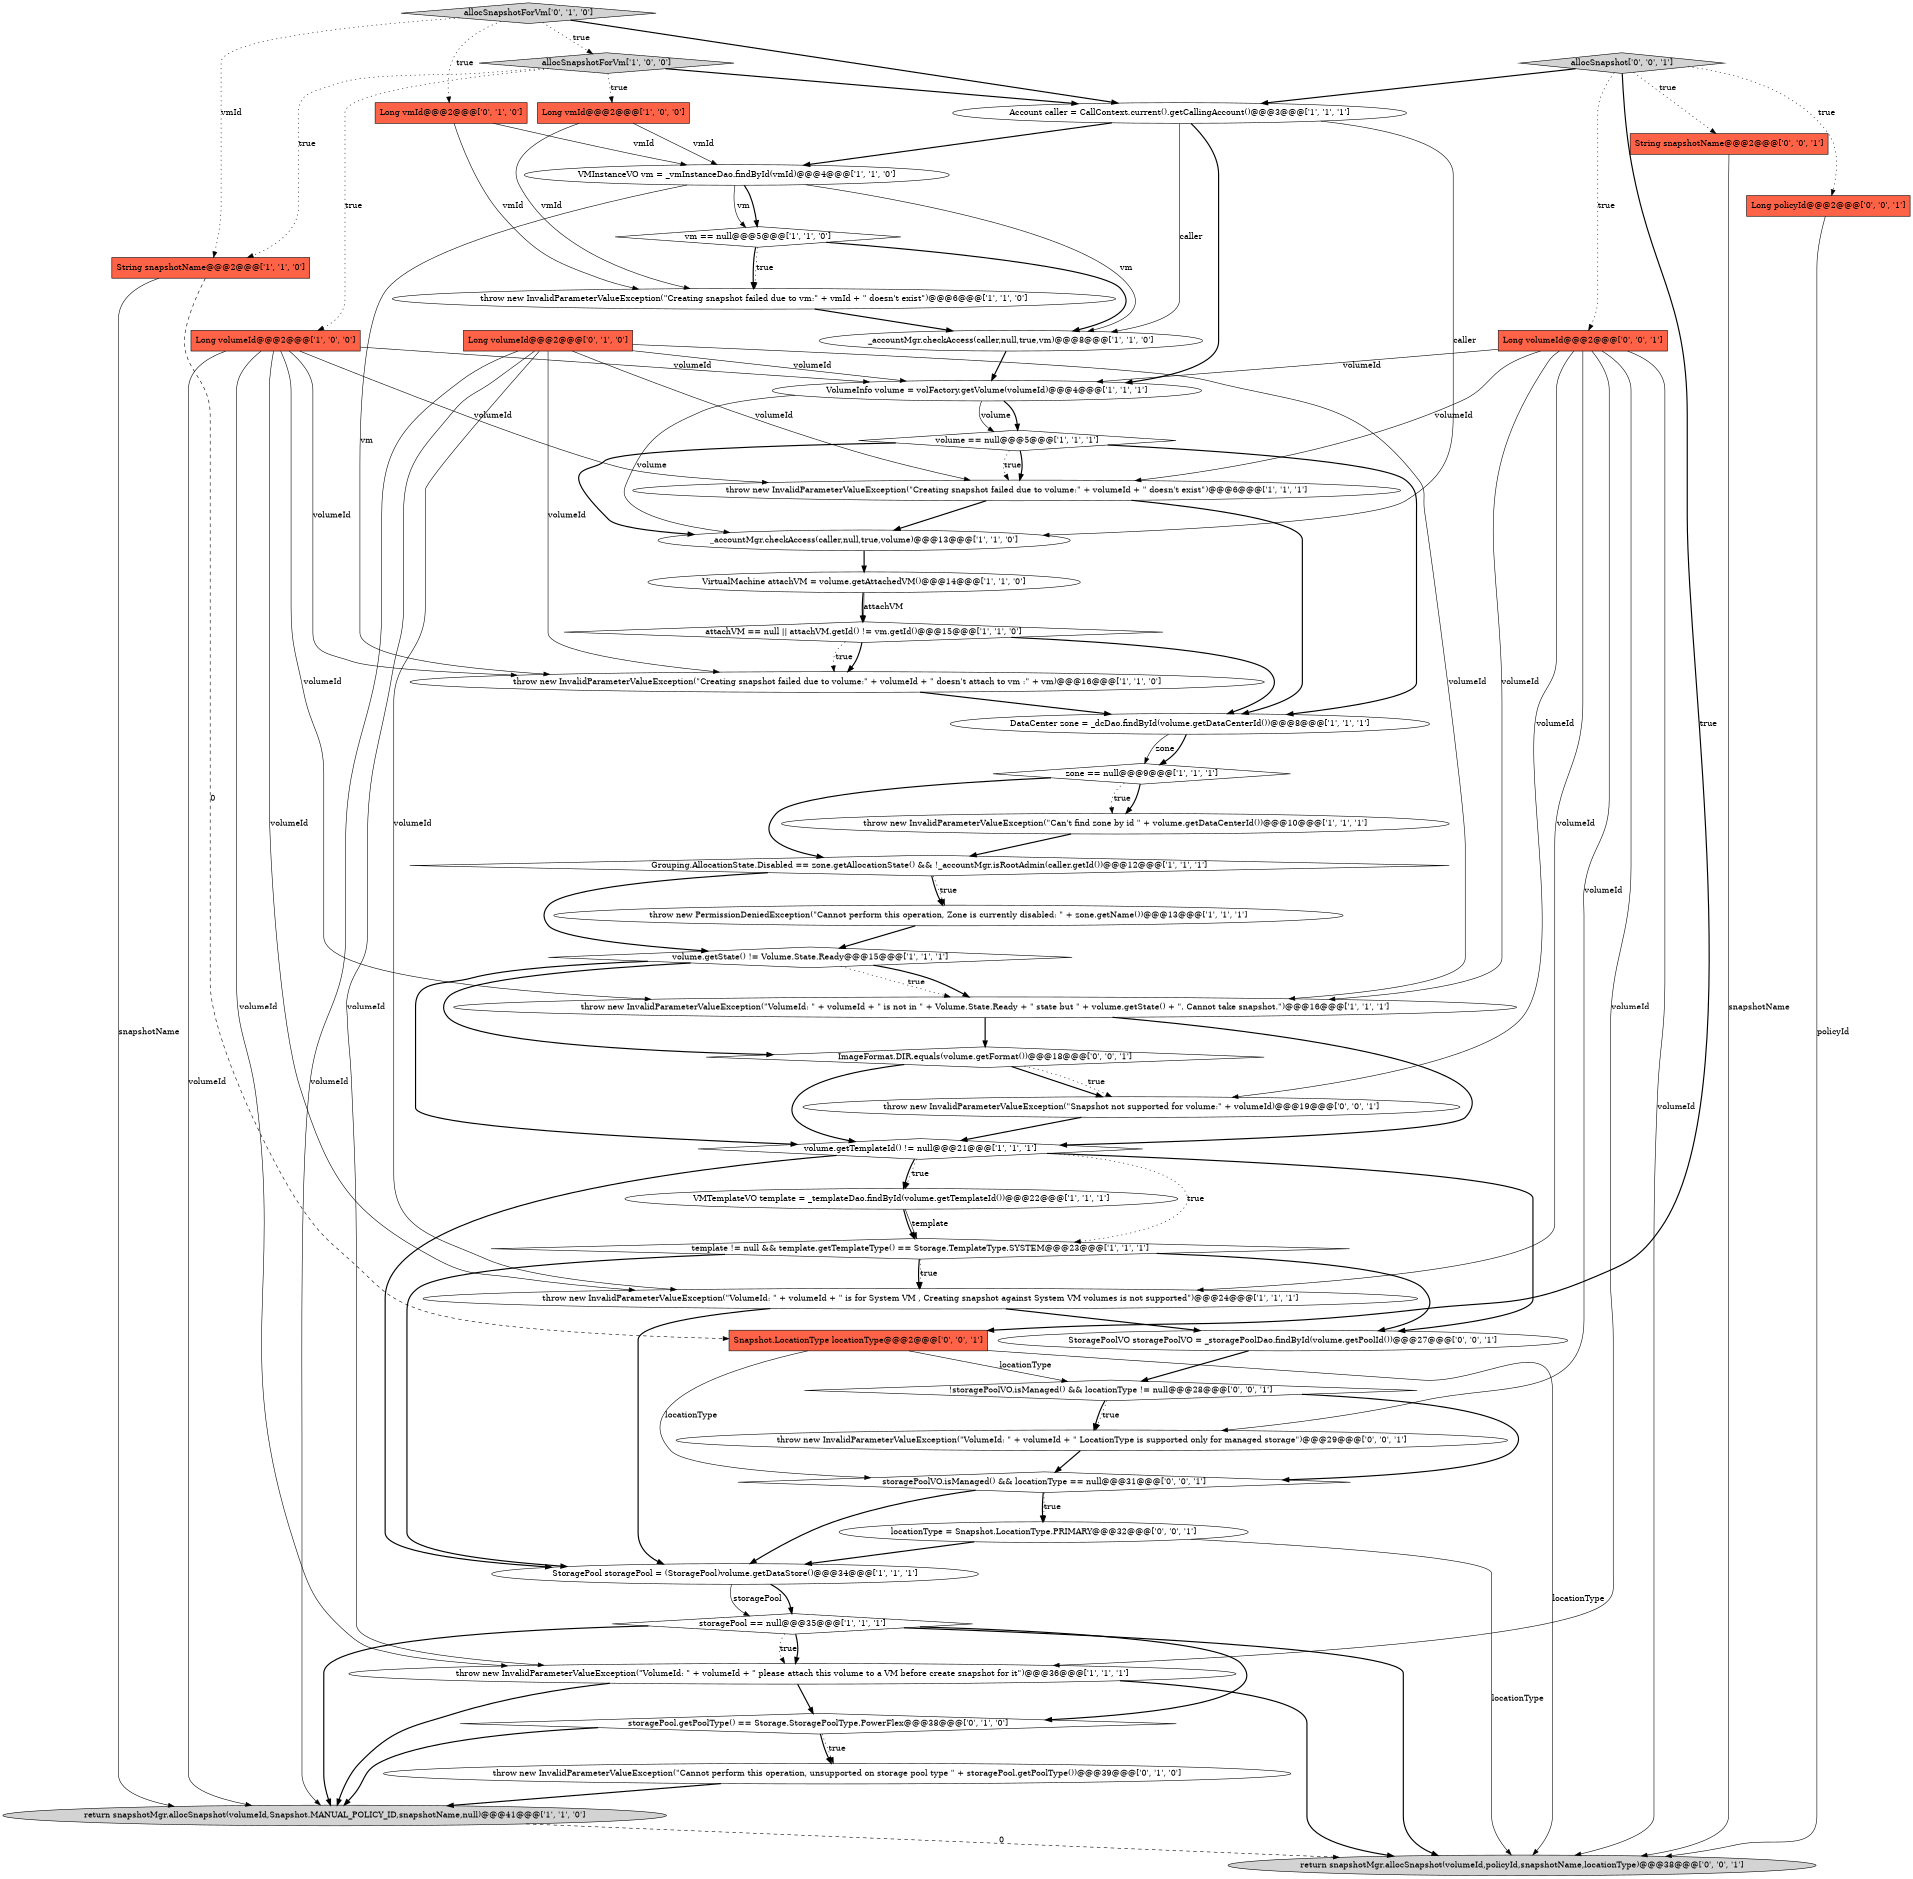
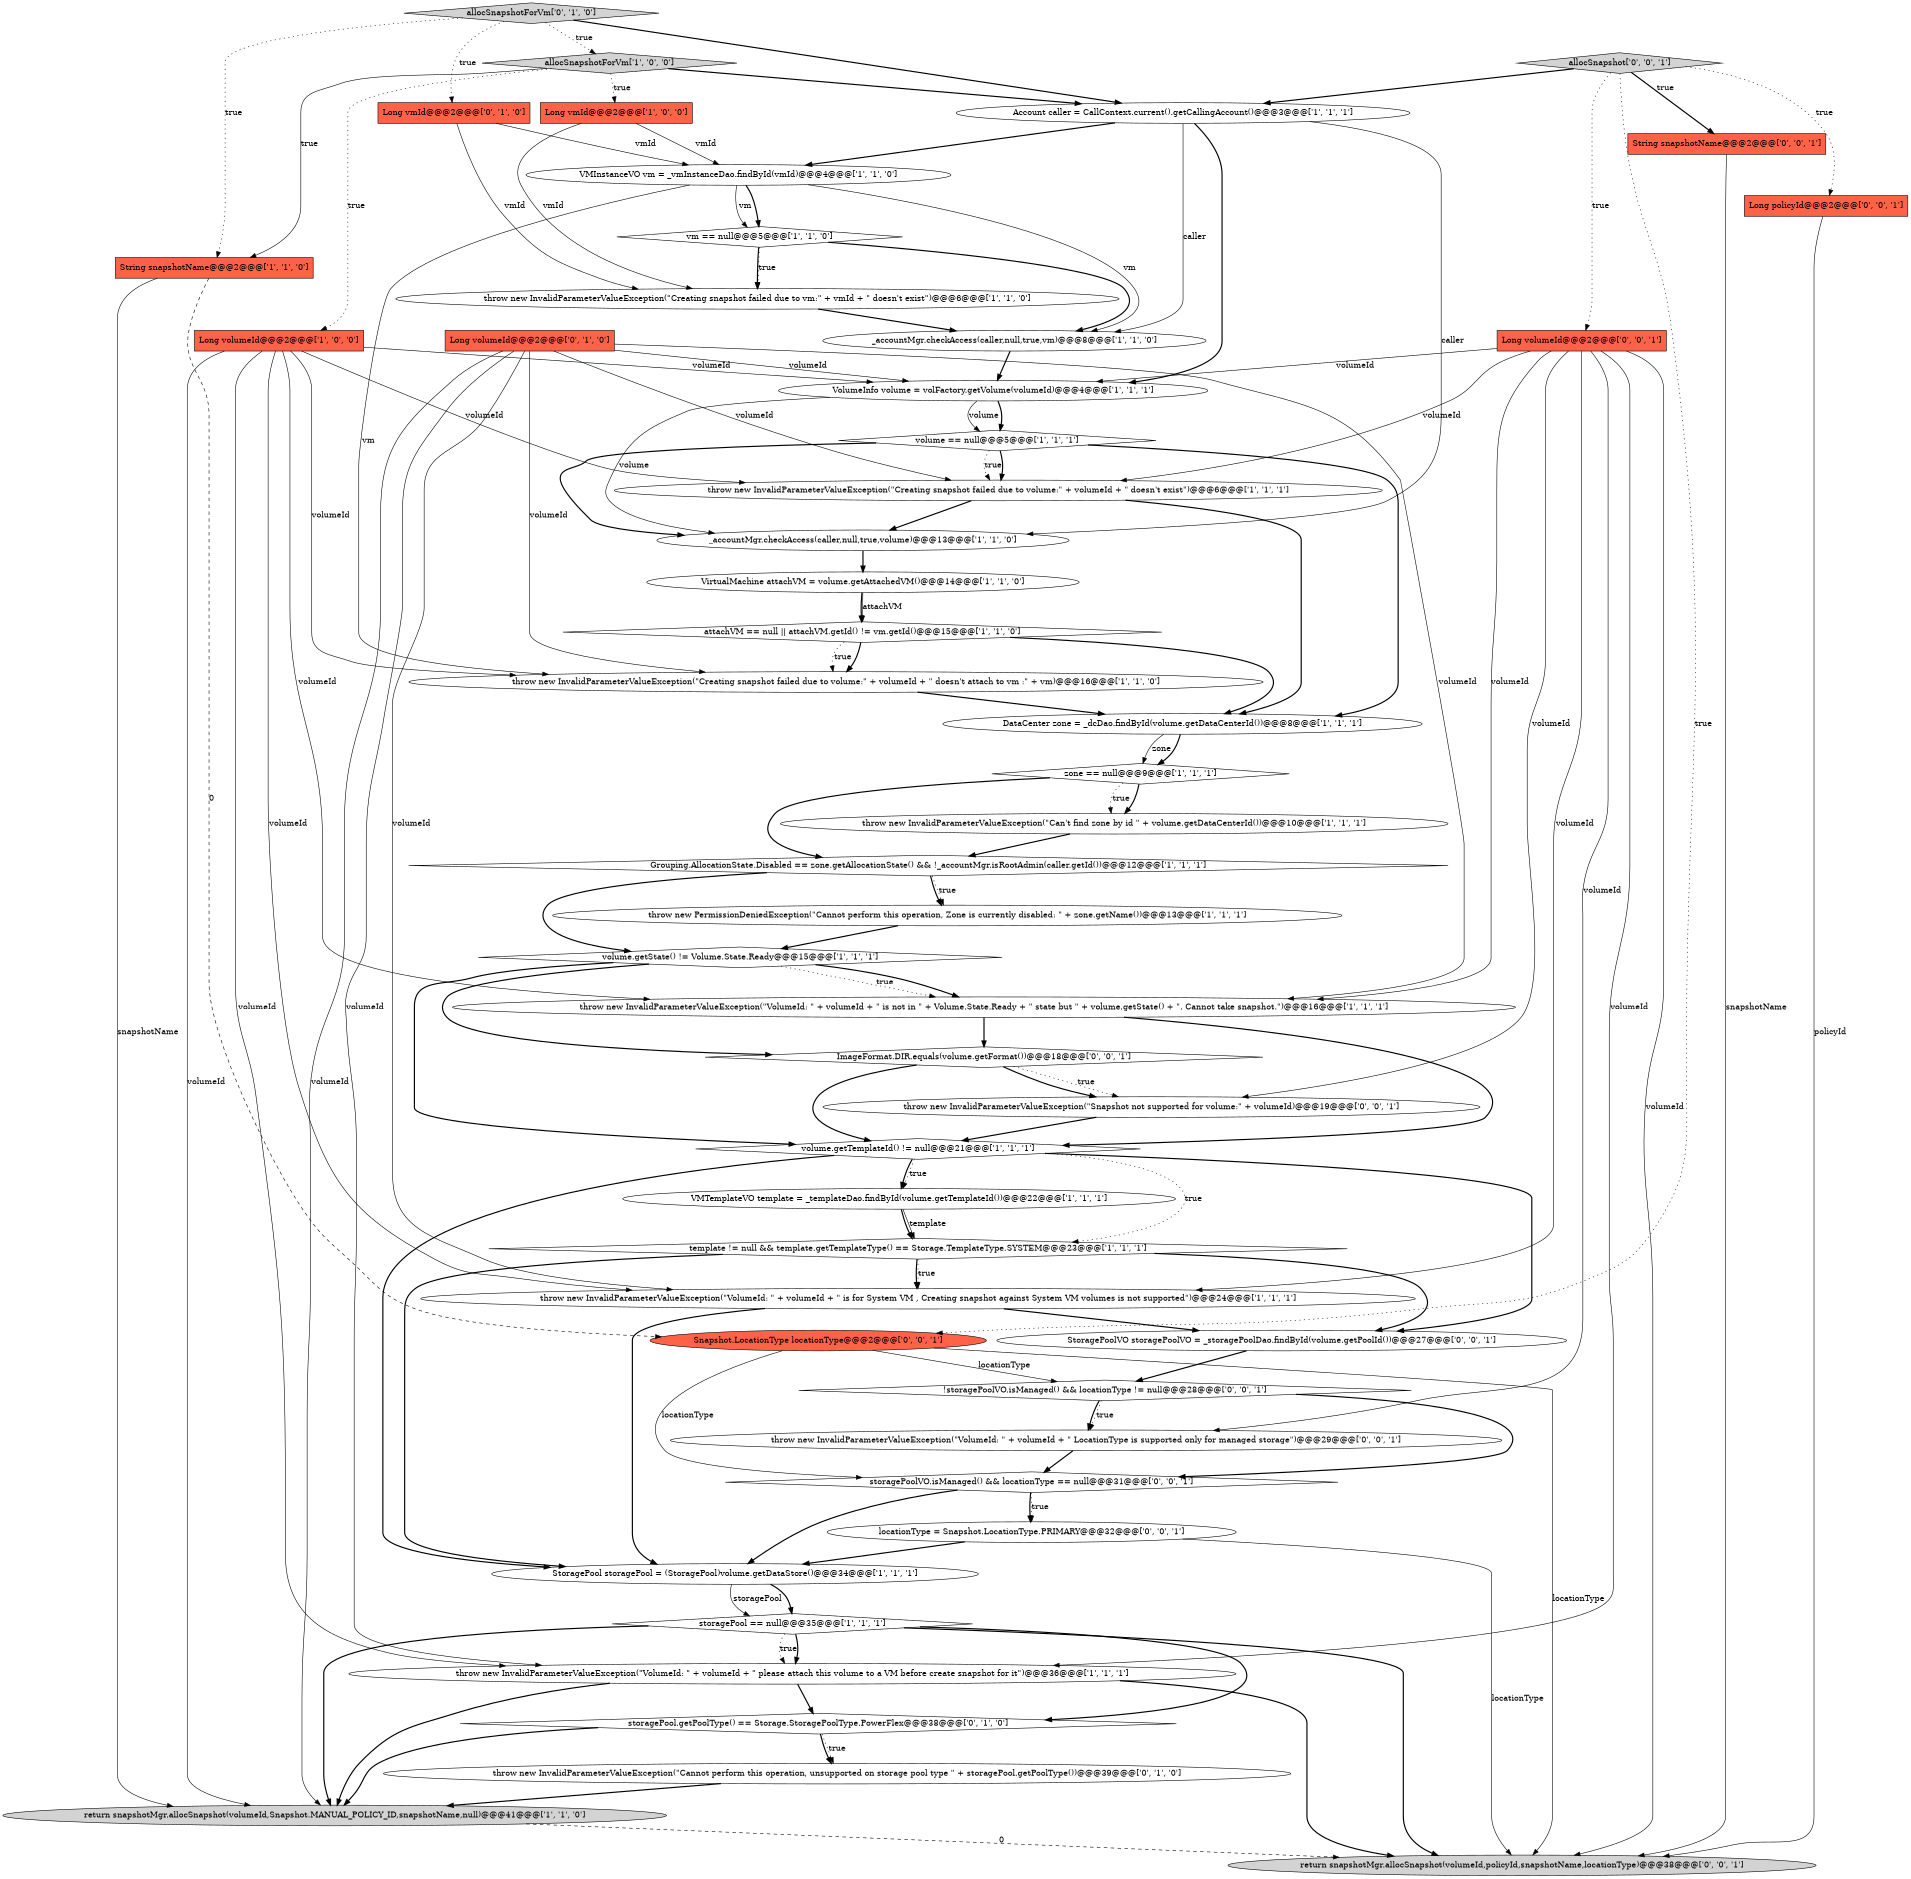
(332, 85) -> (335, 85)
(1672, 101) -> (1670, 101)
(232, 113) -> (234, 113)
(1708, 995) -> (1687, 1019)
(858, 1341) -> (818, 1341)
